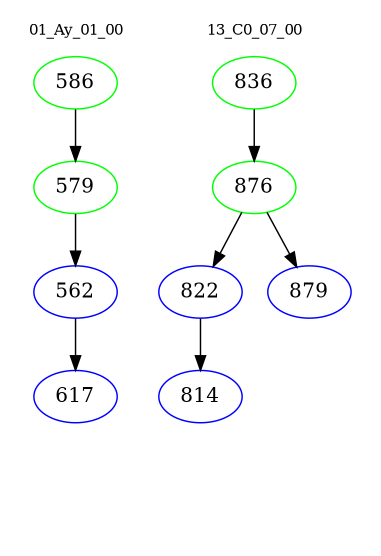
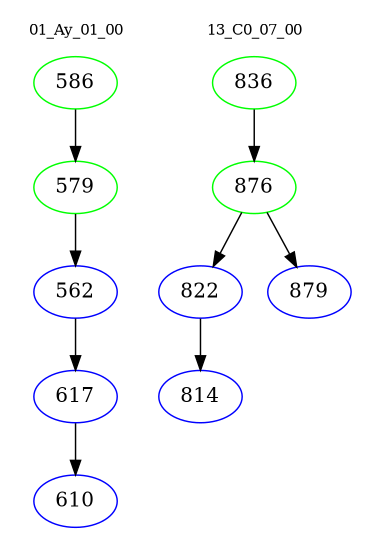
none -> (76, 501)
